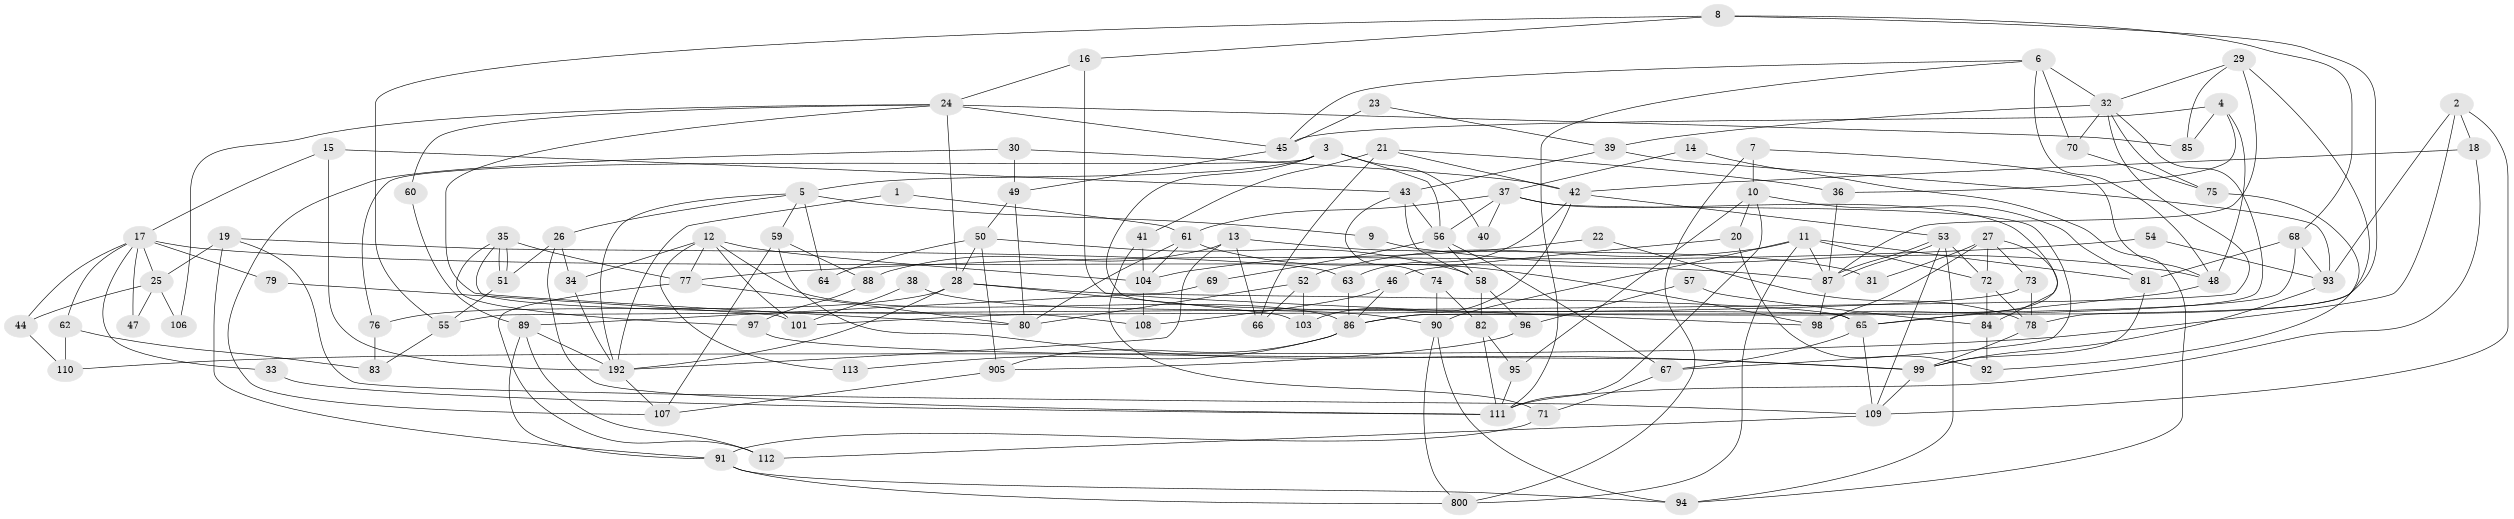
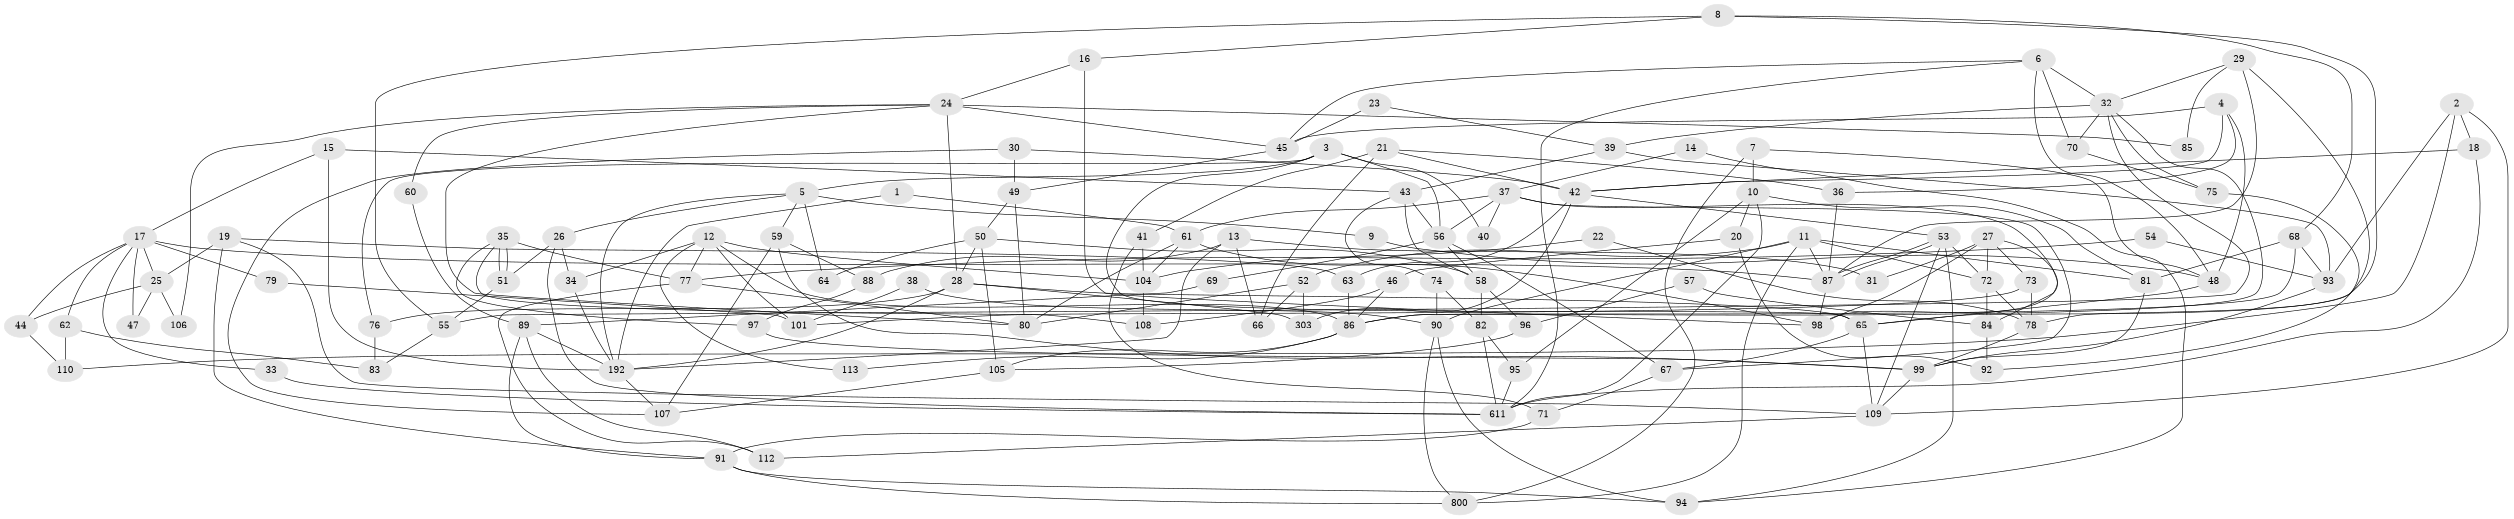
(2204, 126) -> (1941, 177)
(1304, 326) -> (1304, 326)
(997, 371) -> (997, 371)
(1498, 415) -> (1498, 415)
